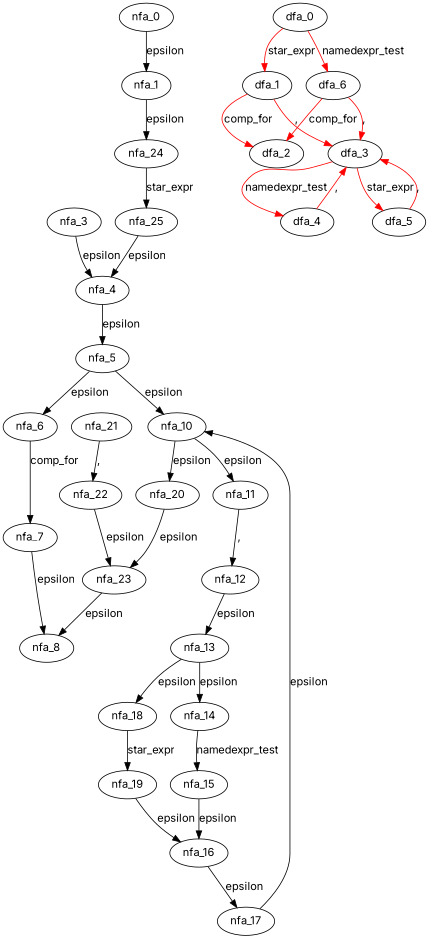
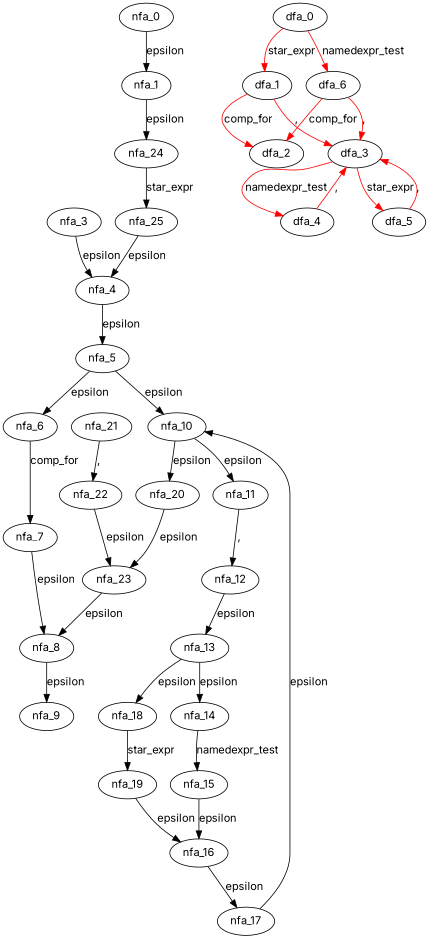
none -> (47, 716)
